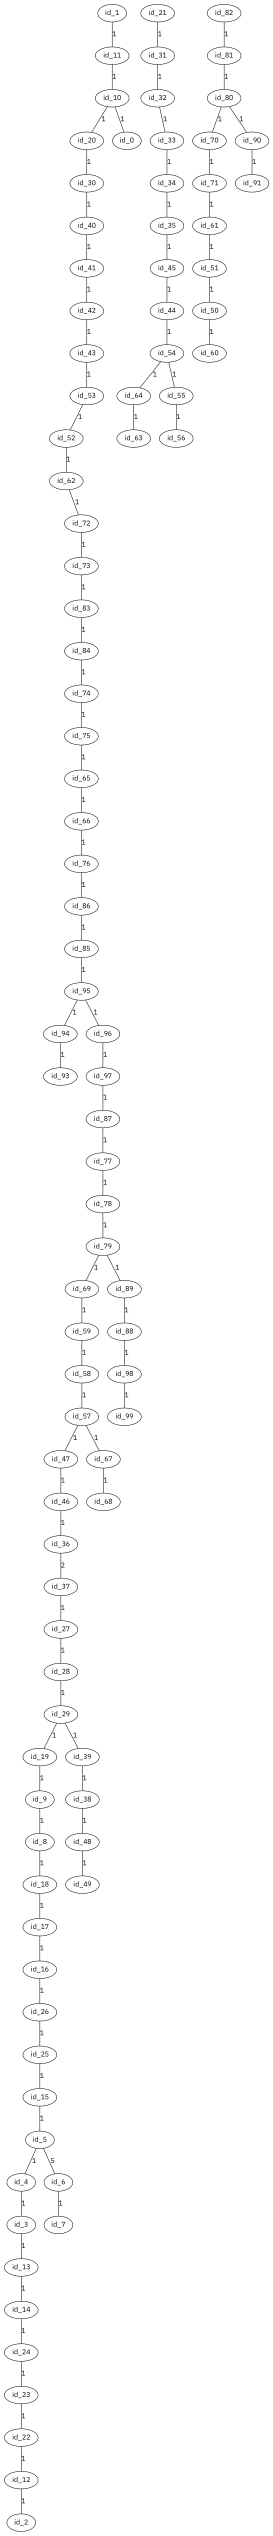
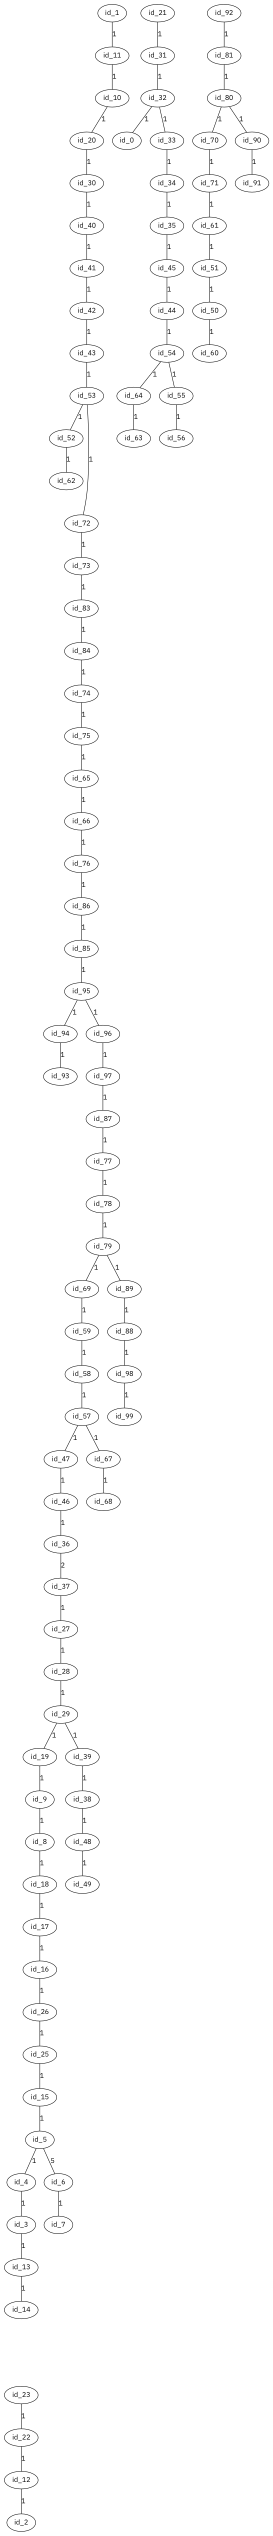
(224, 13) -> (224, 13)
(120, 120) -> (142, 120)
(74, 502) -> (89, 460)
(21, 2353) -> none
